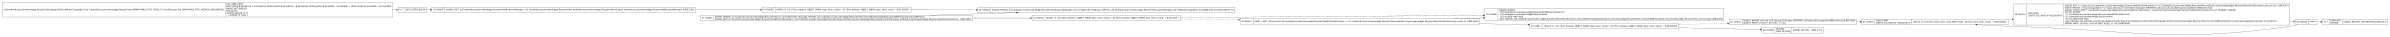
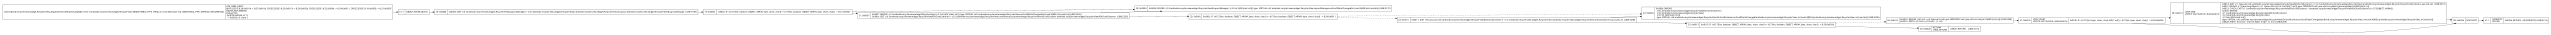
(416, 10) -> (417, 12)
none -> (854, 13)
(1332, 16) -> (1489, 15)
(2313, 22) -> (2472, 20)
(2138, 33) -> (2294, 31)
